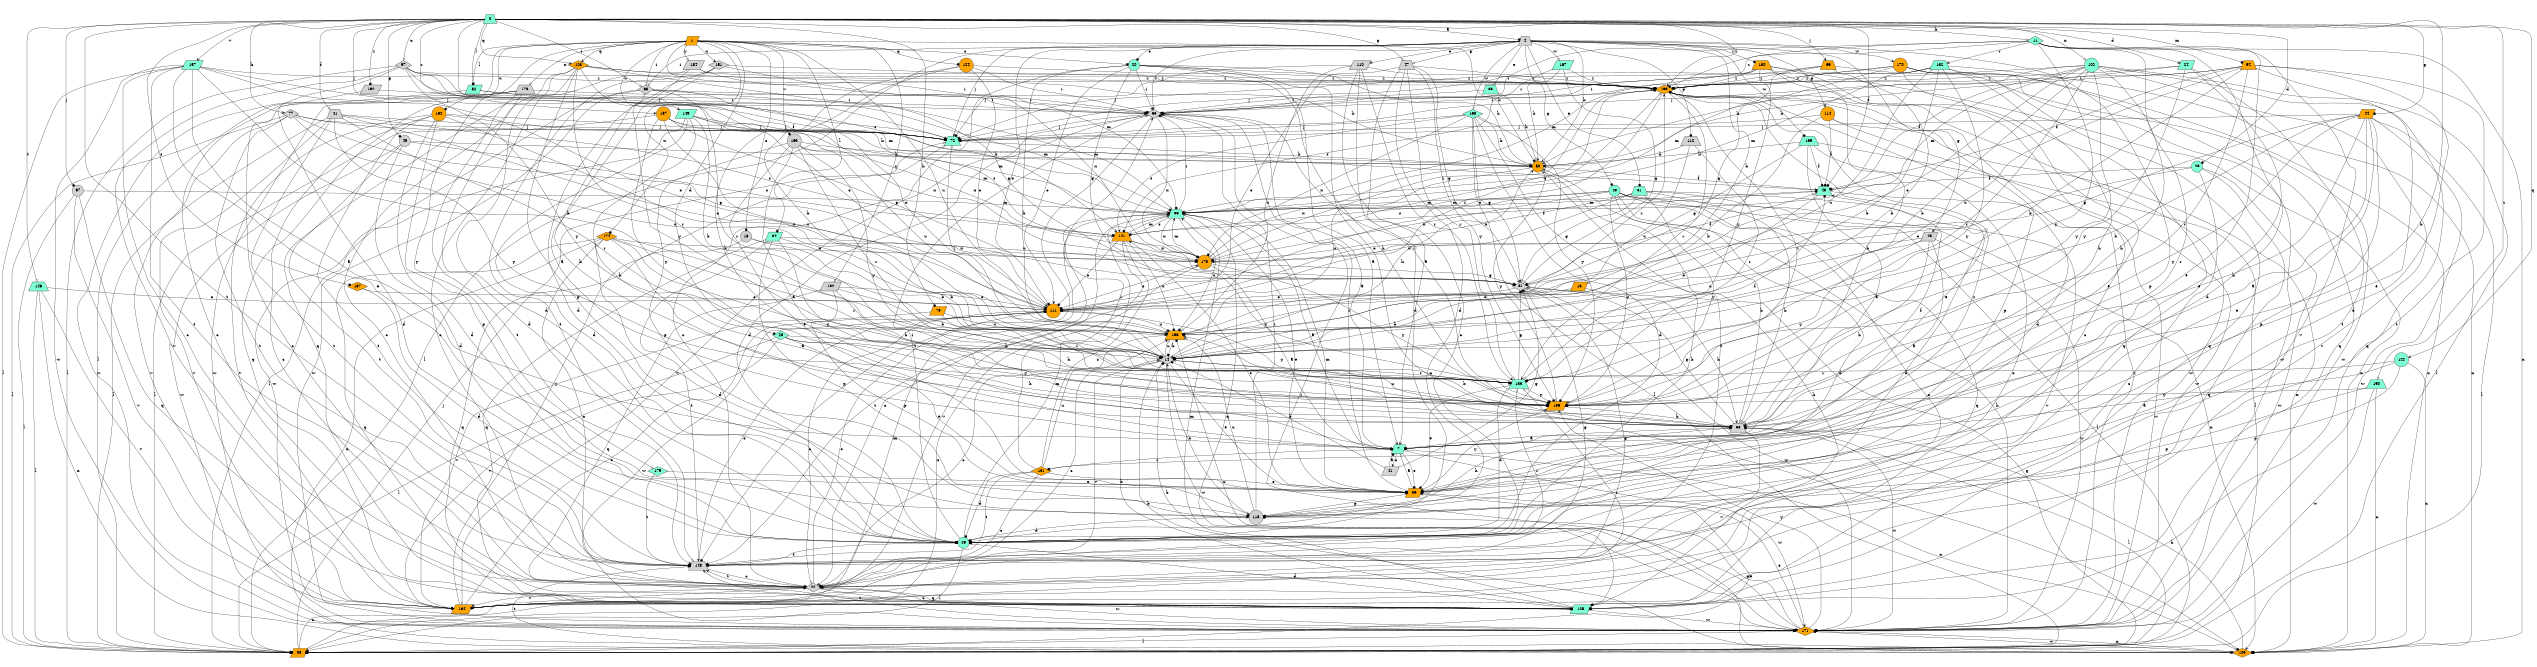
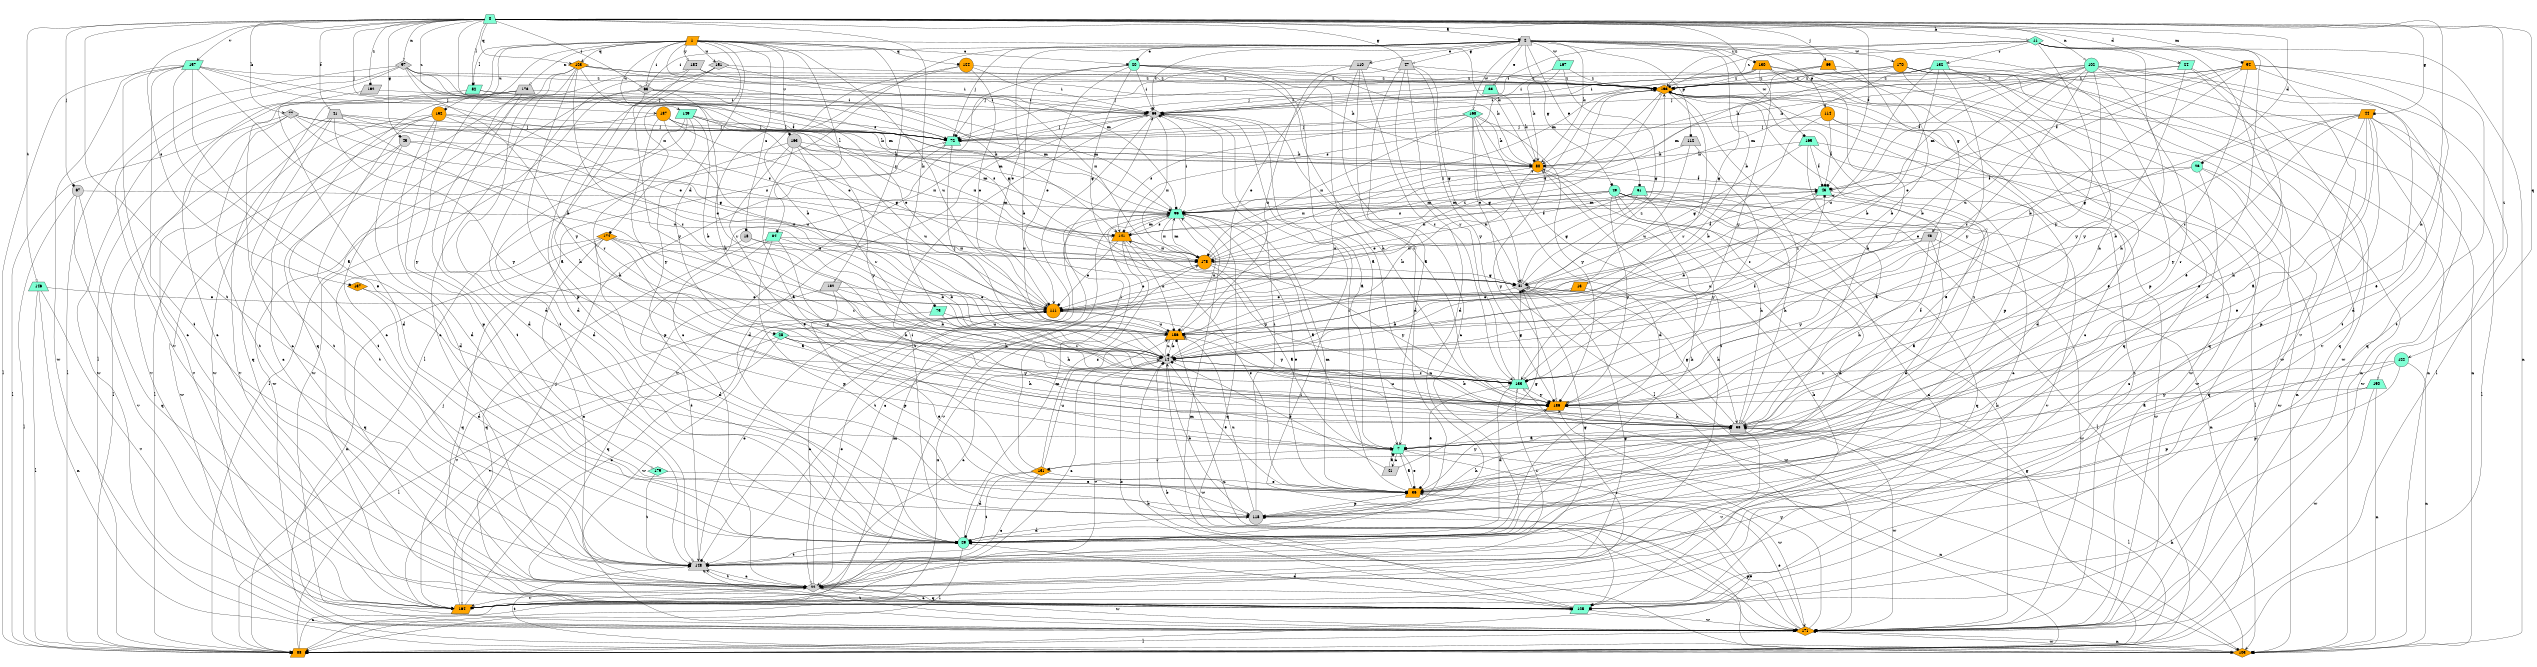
(938, 311) -> (938, 311)
